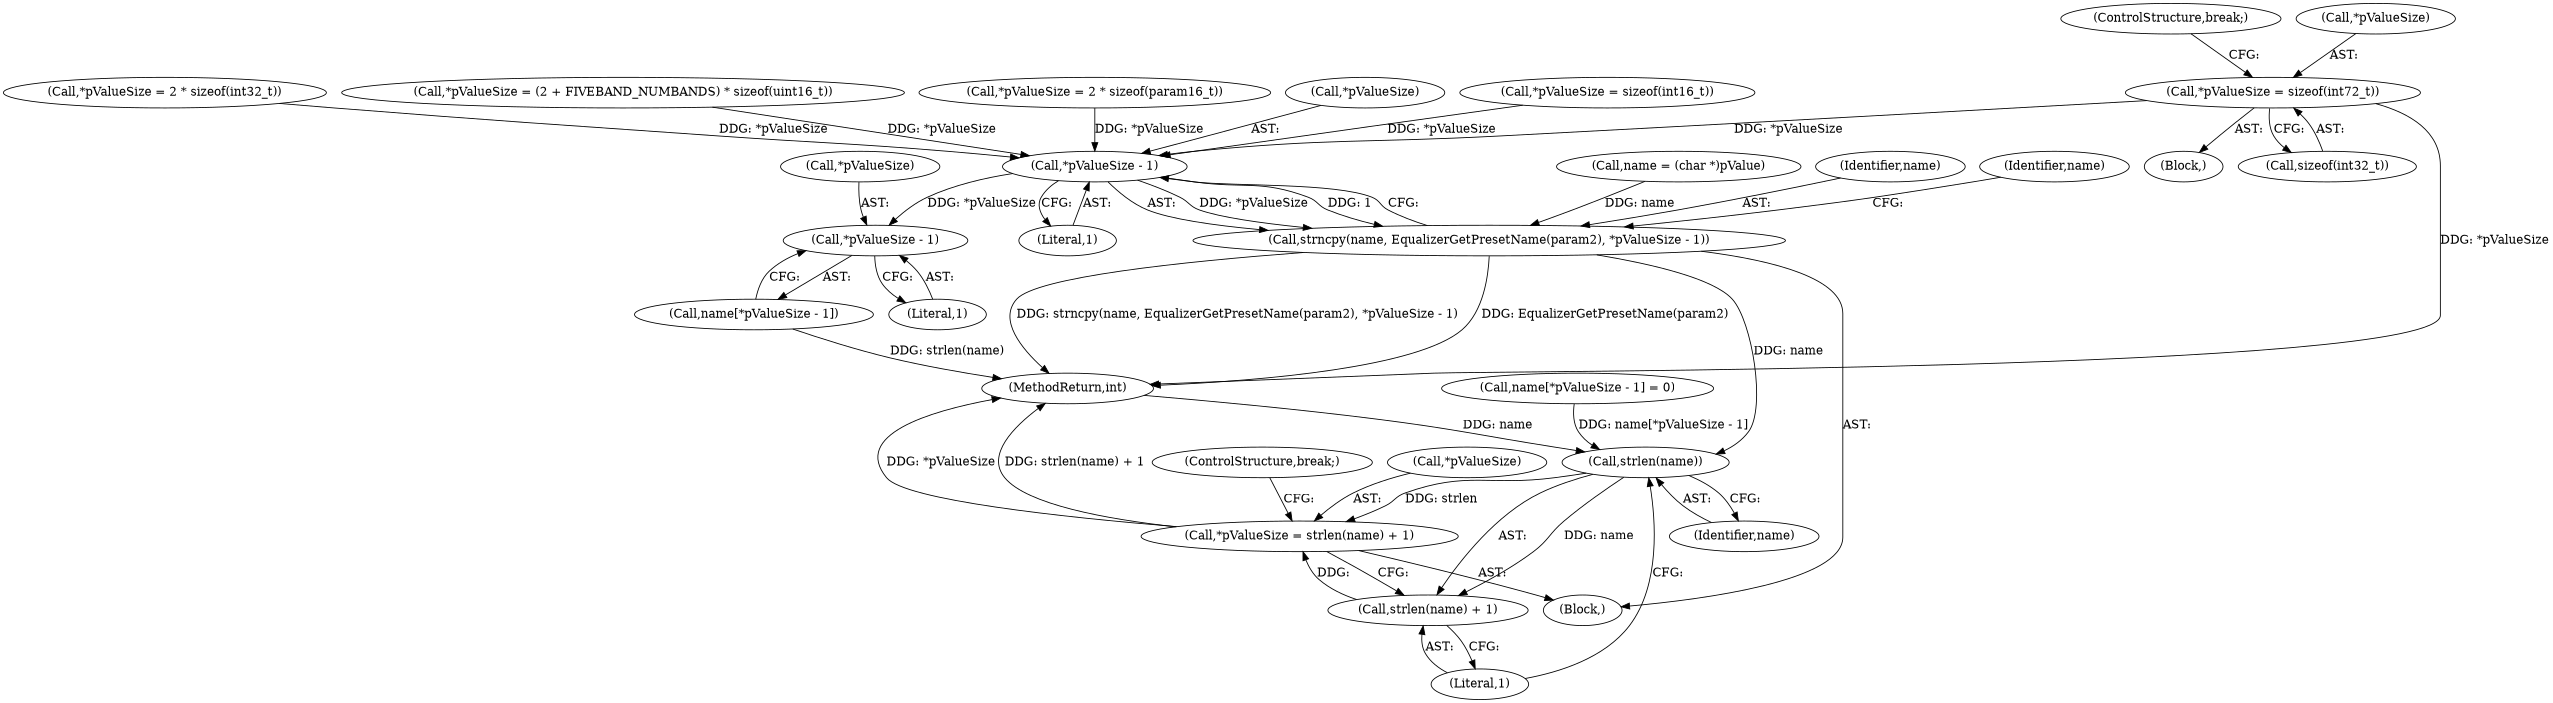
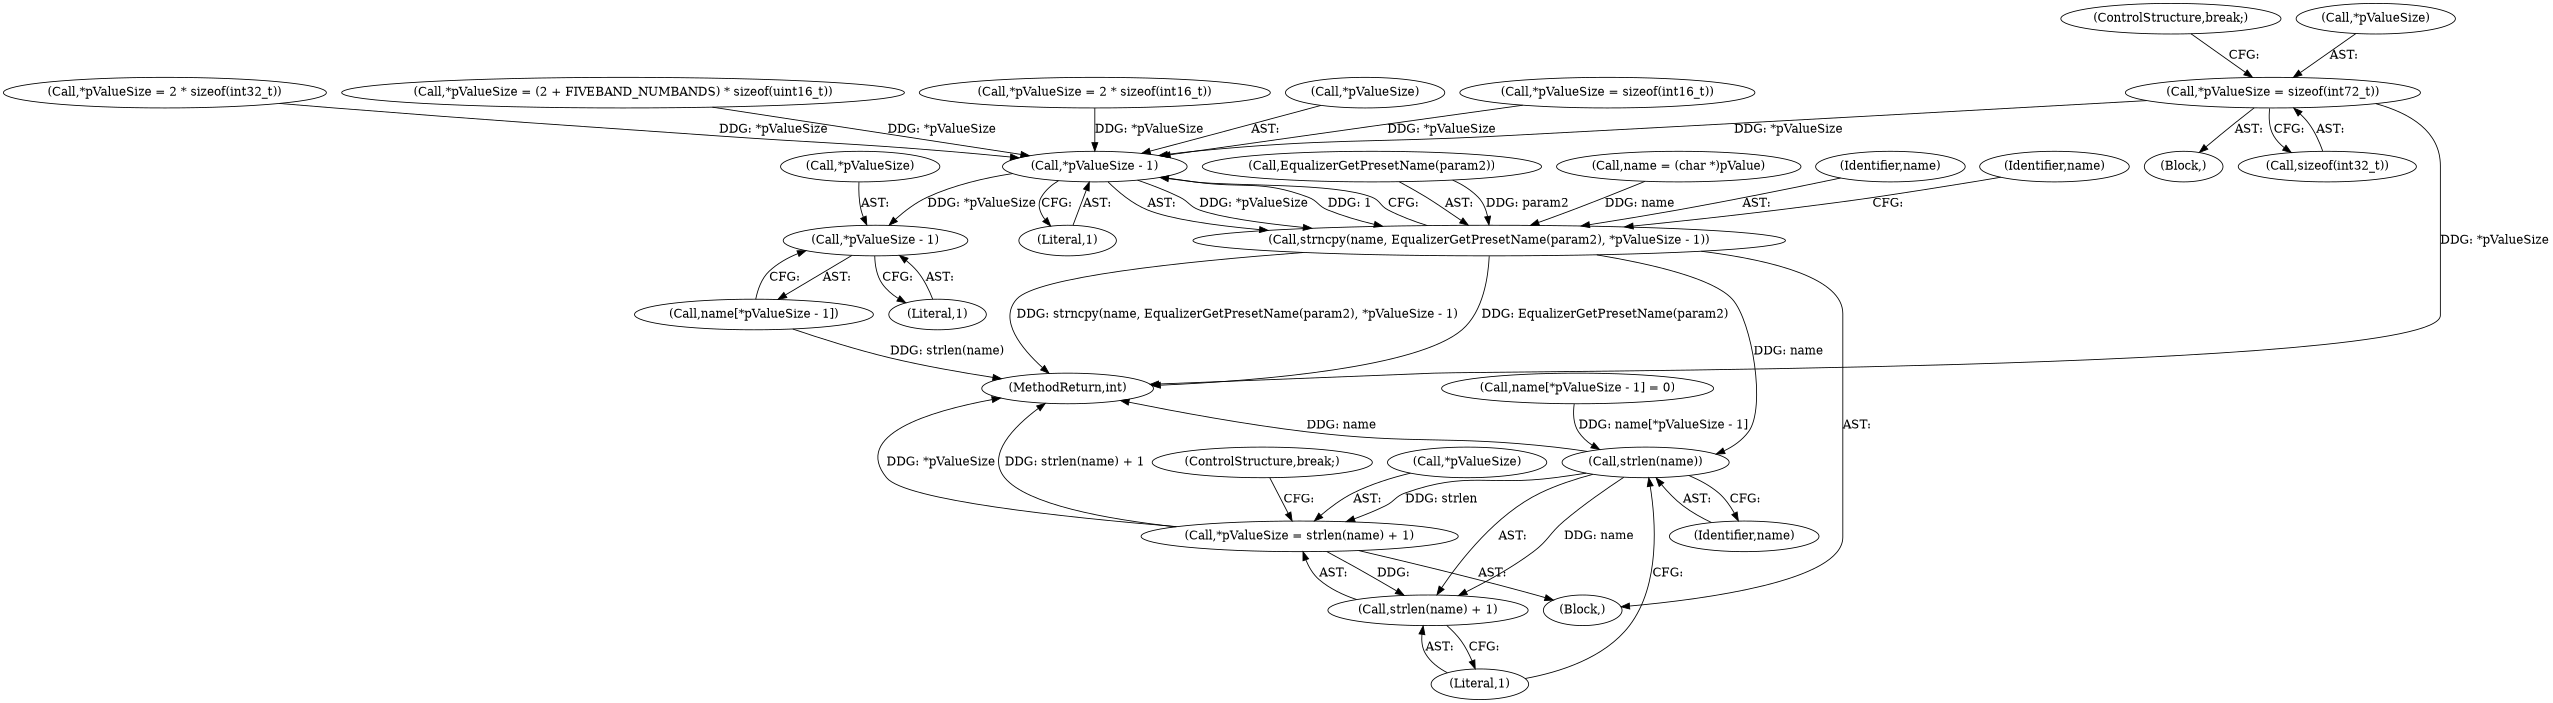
(1095, 93) -> (1095, 93)
none -> (1372, 167)
(1361, 417) -> (1357, 437)
(1335, 573) -> (1335, 573)
(1395, 573) -> (1395, 573)
